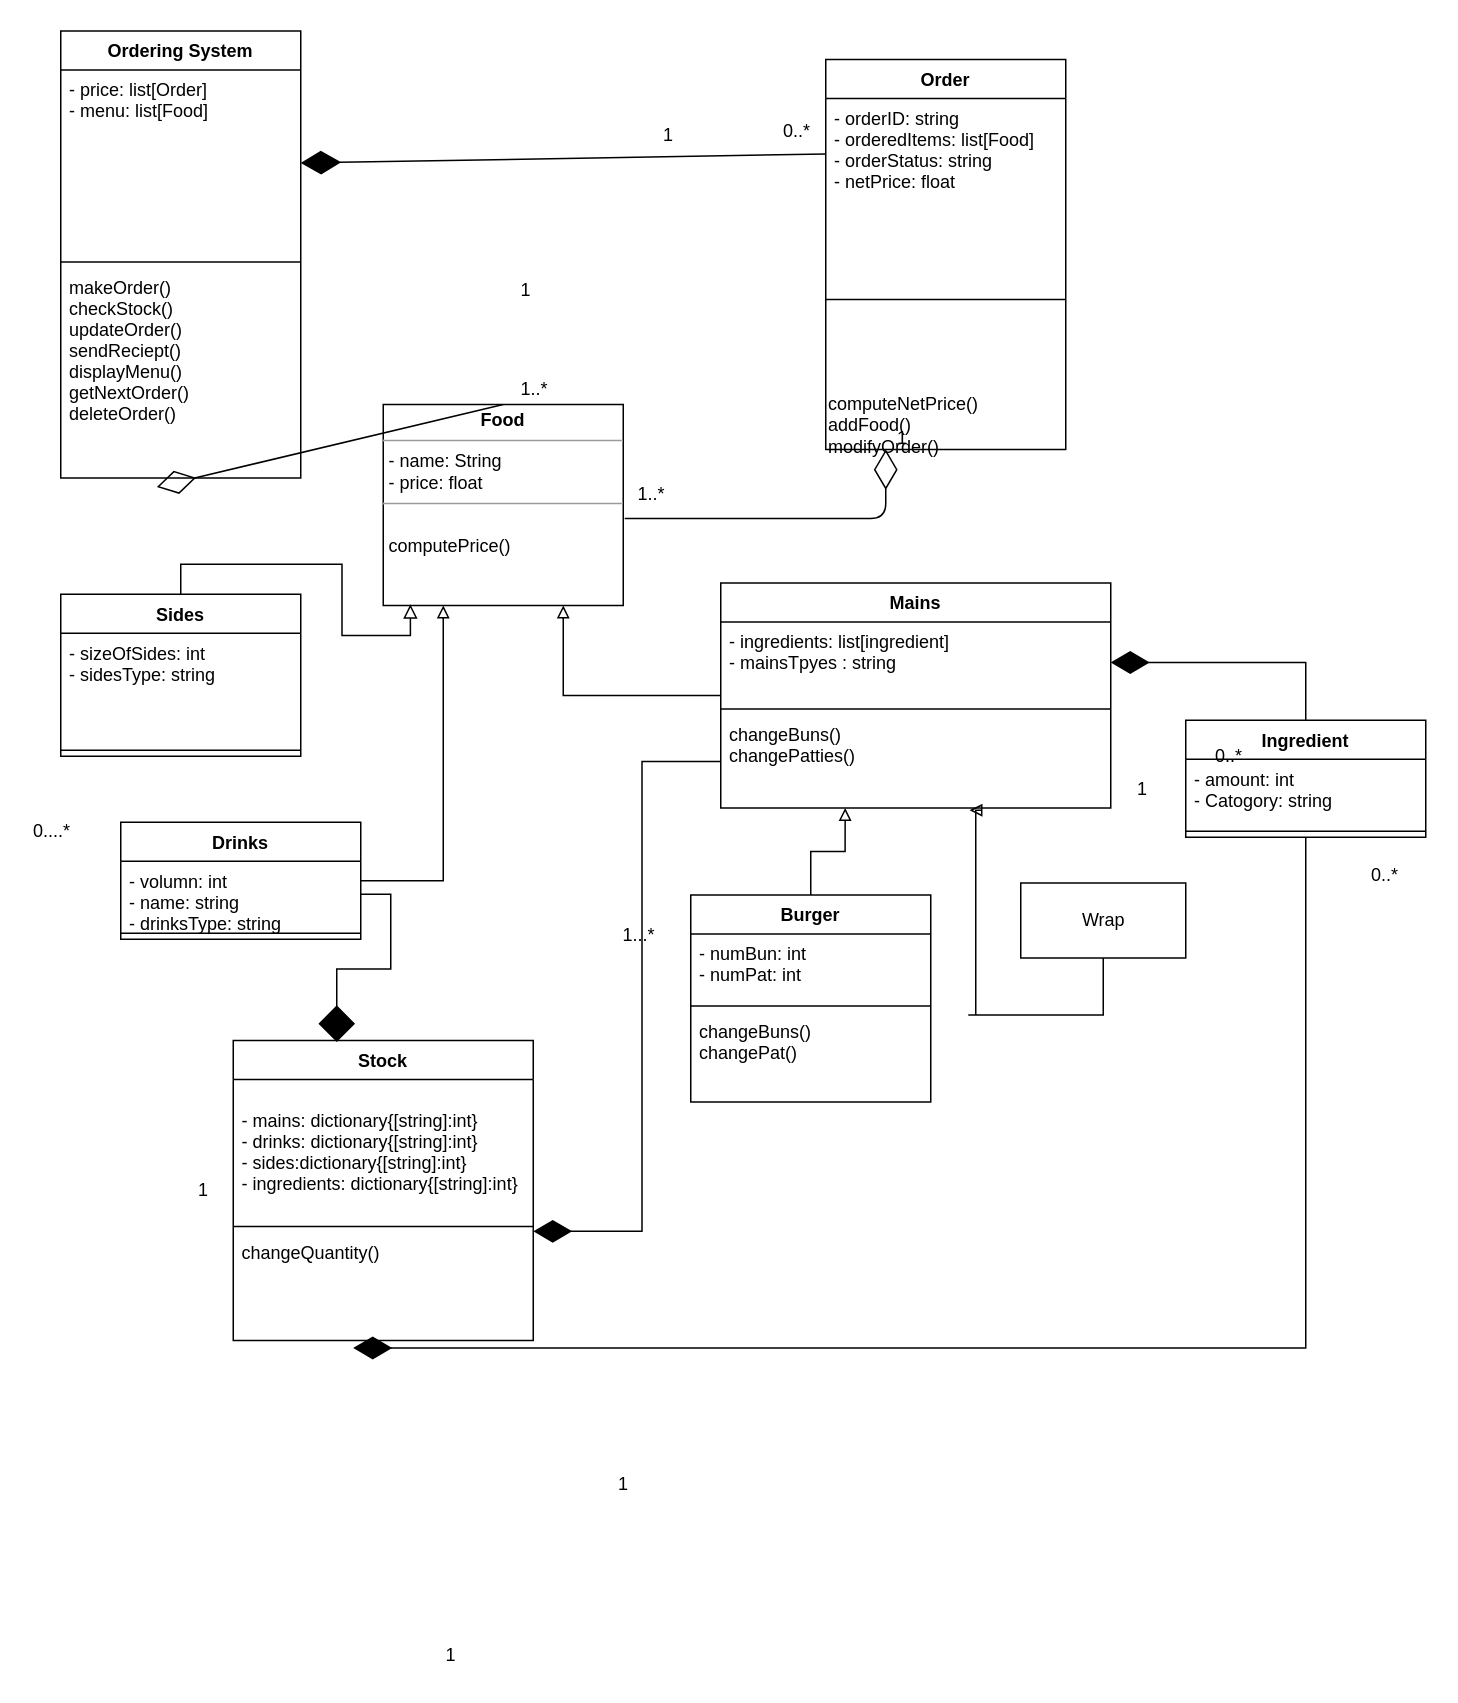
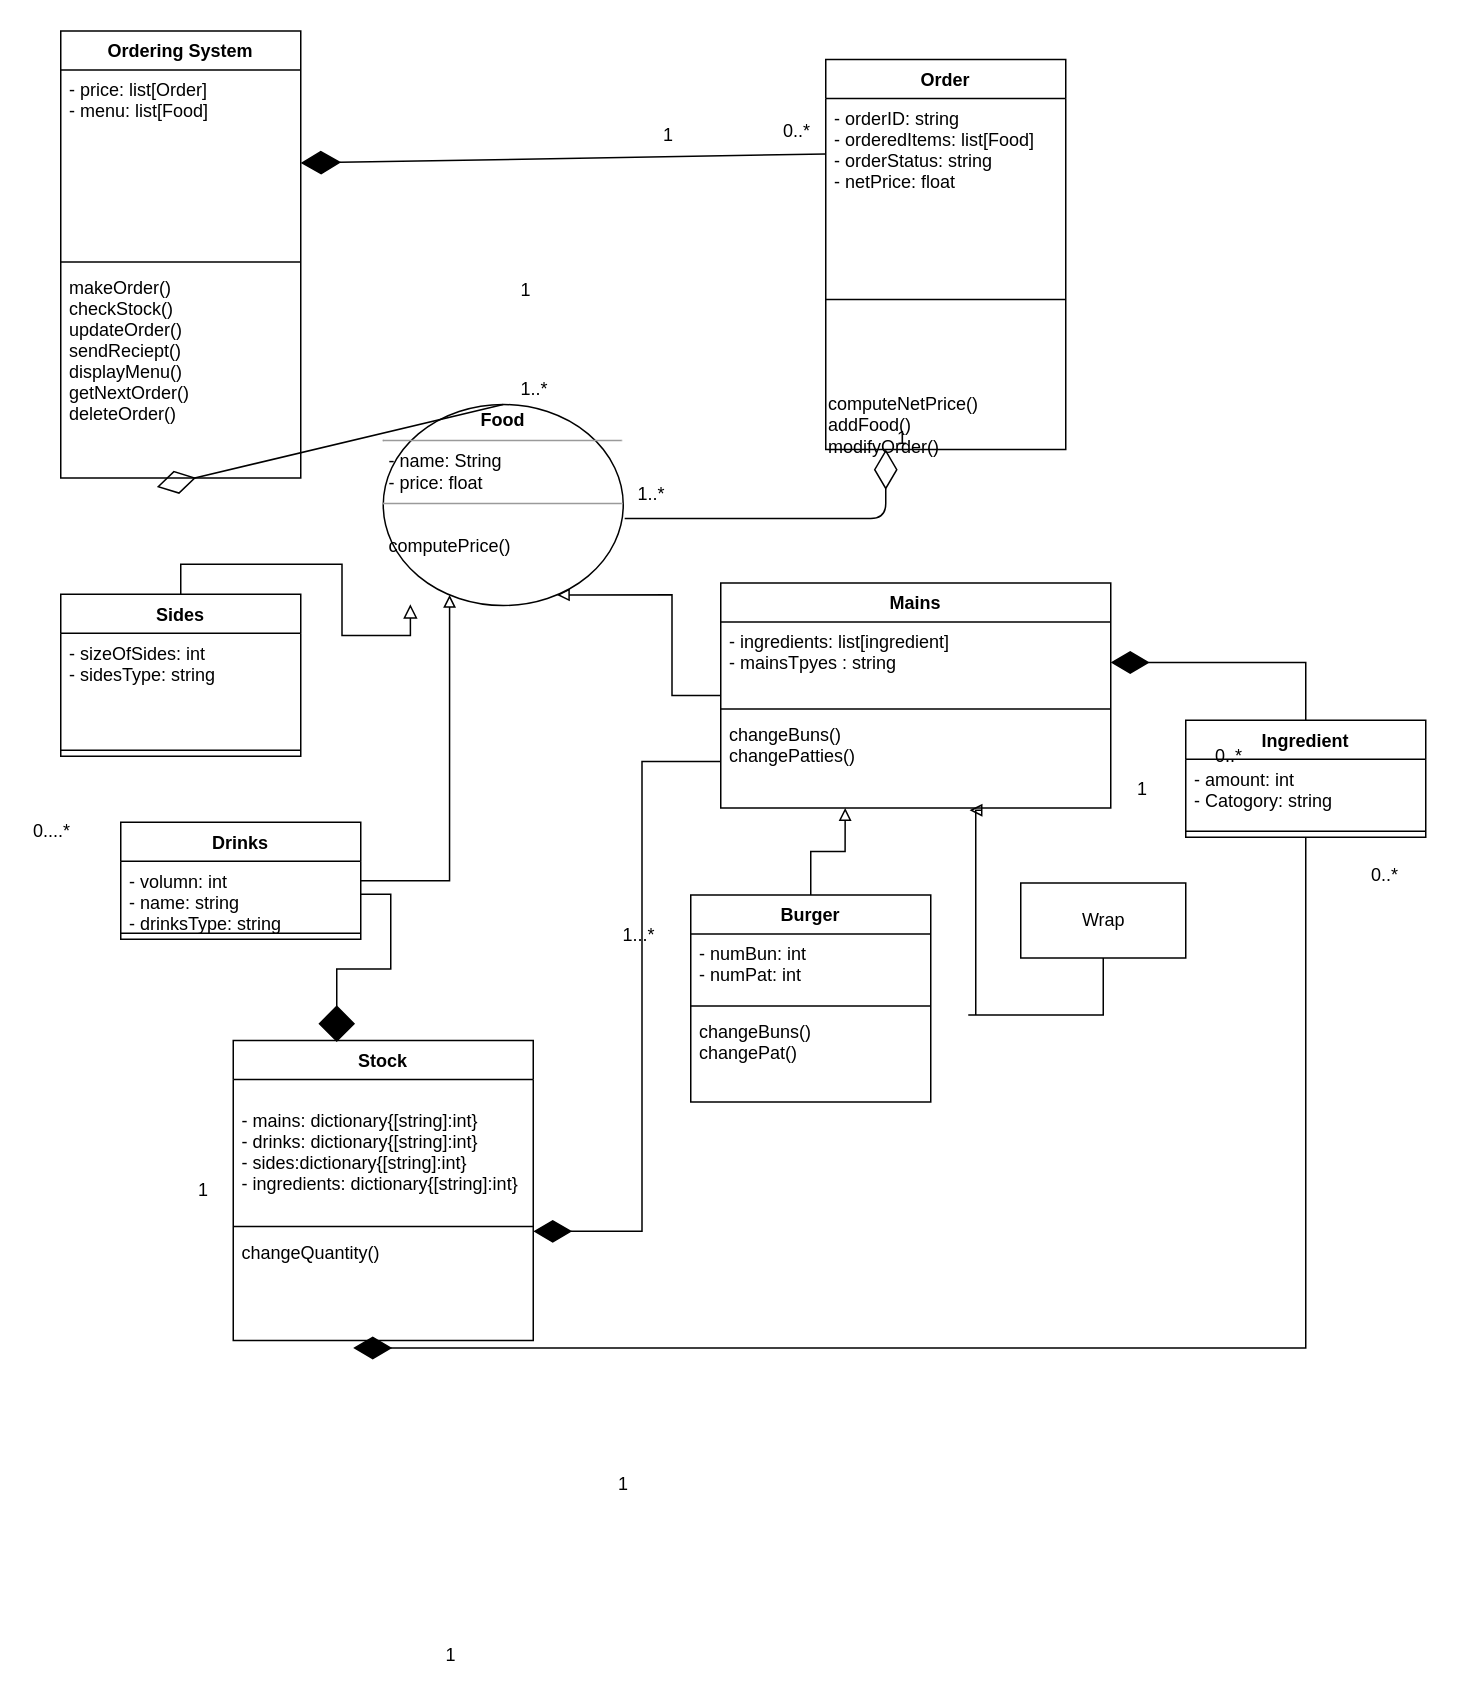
(503, 505) -> (503, 505)
